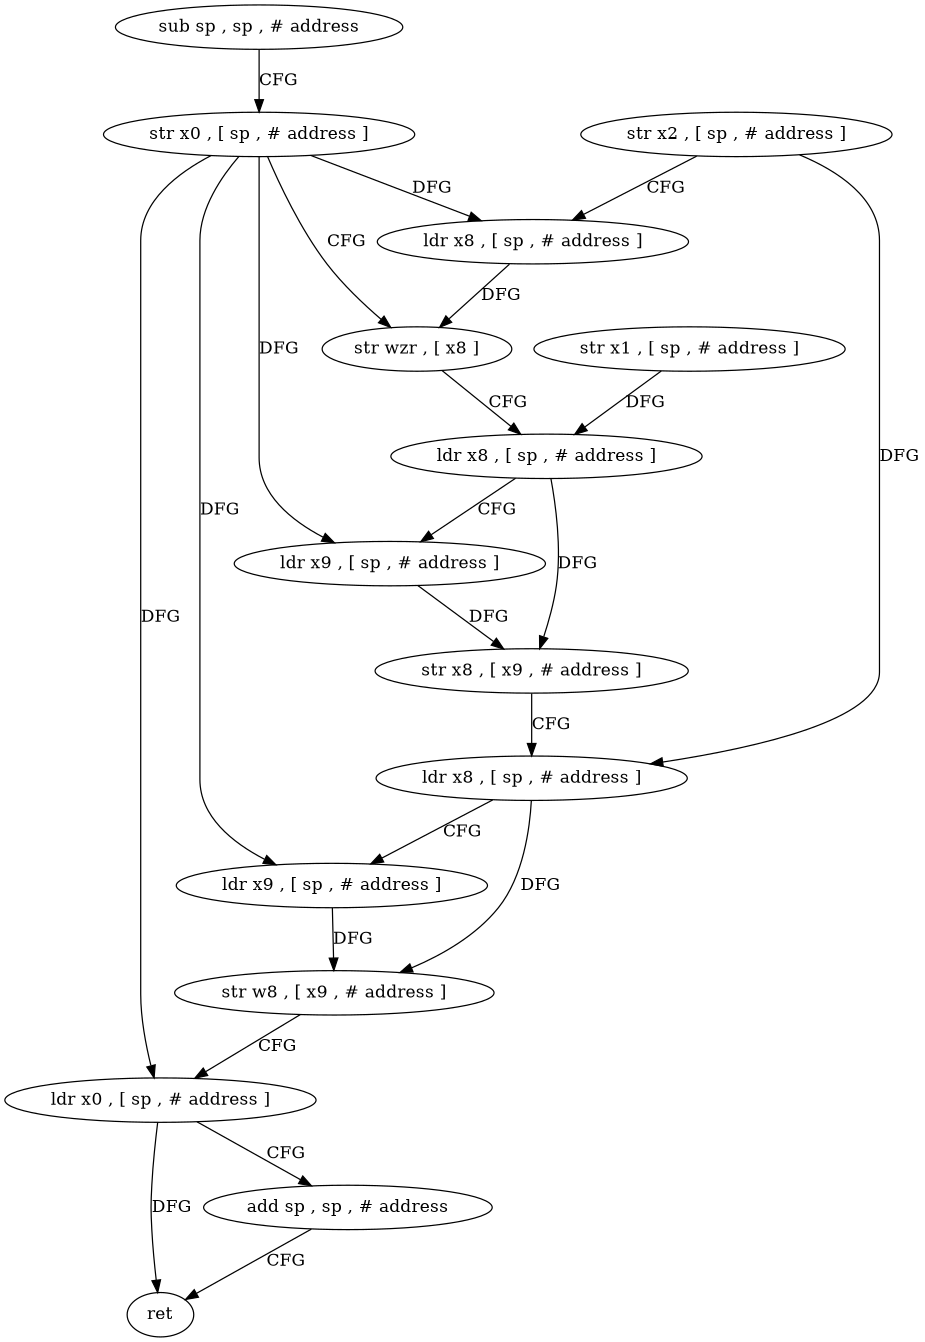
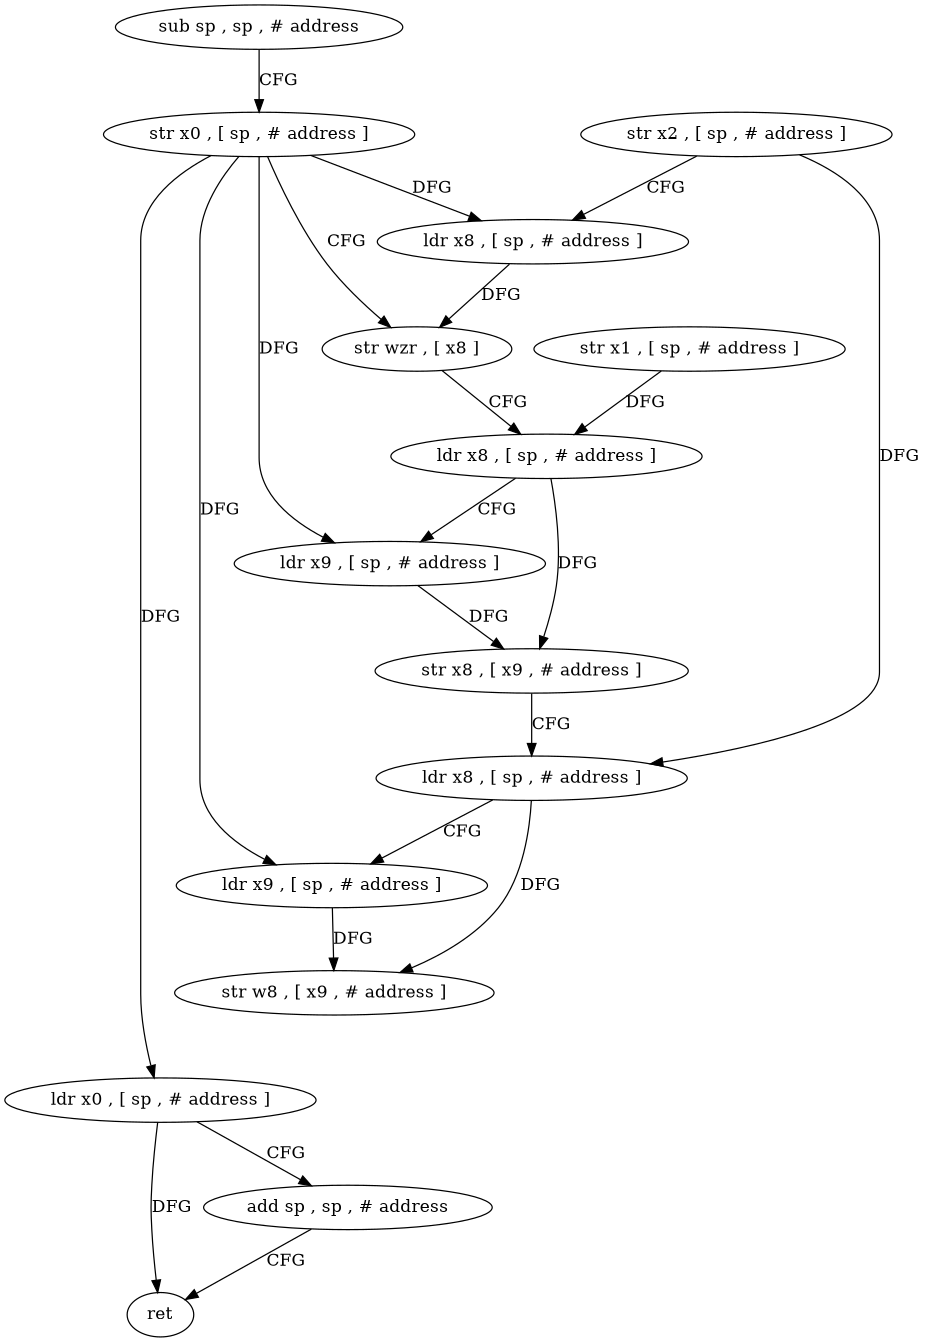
(253, 1043) -> none
